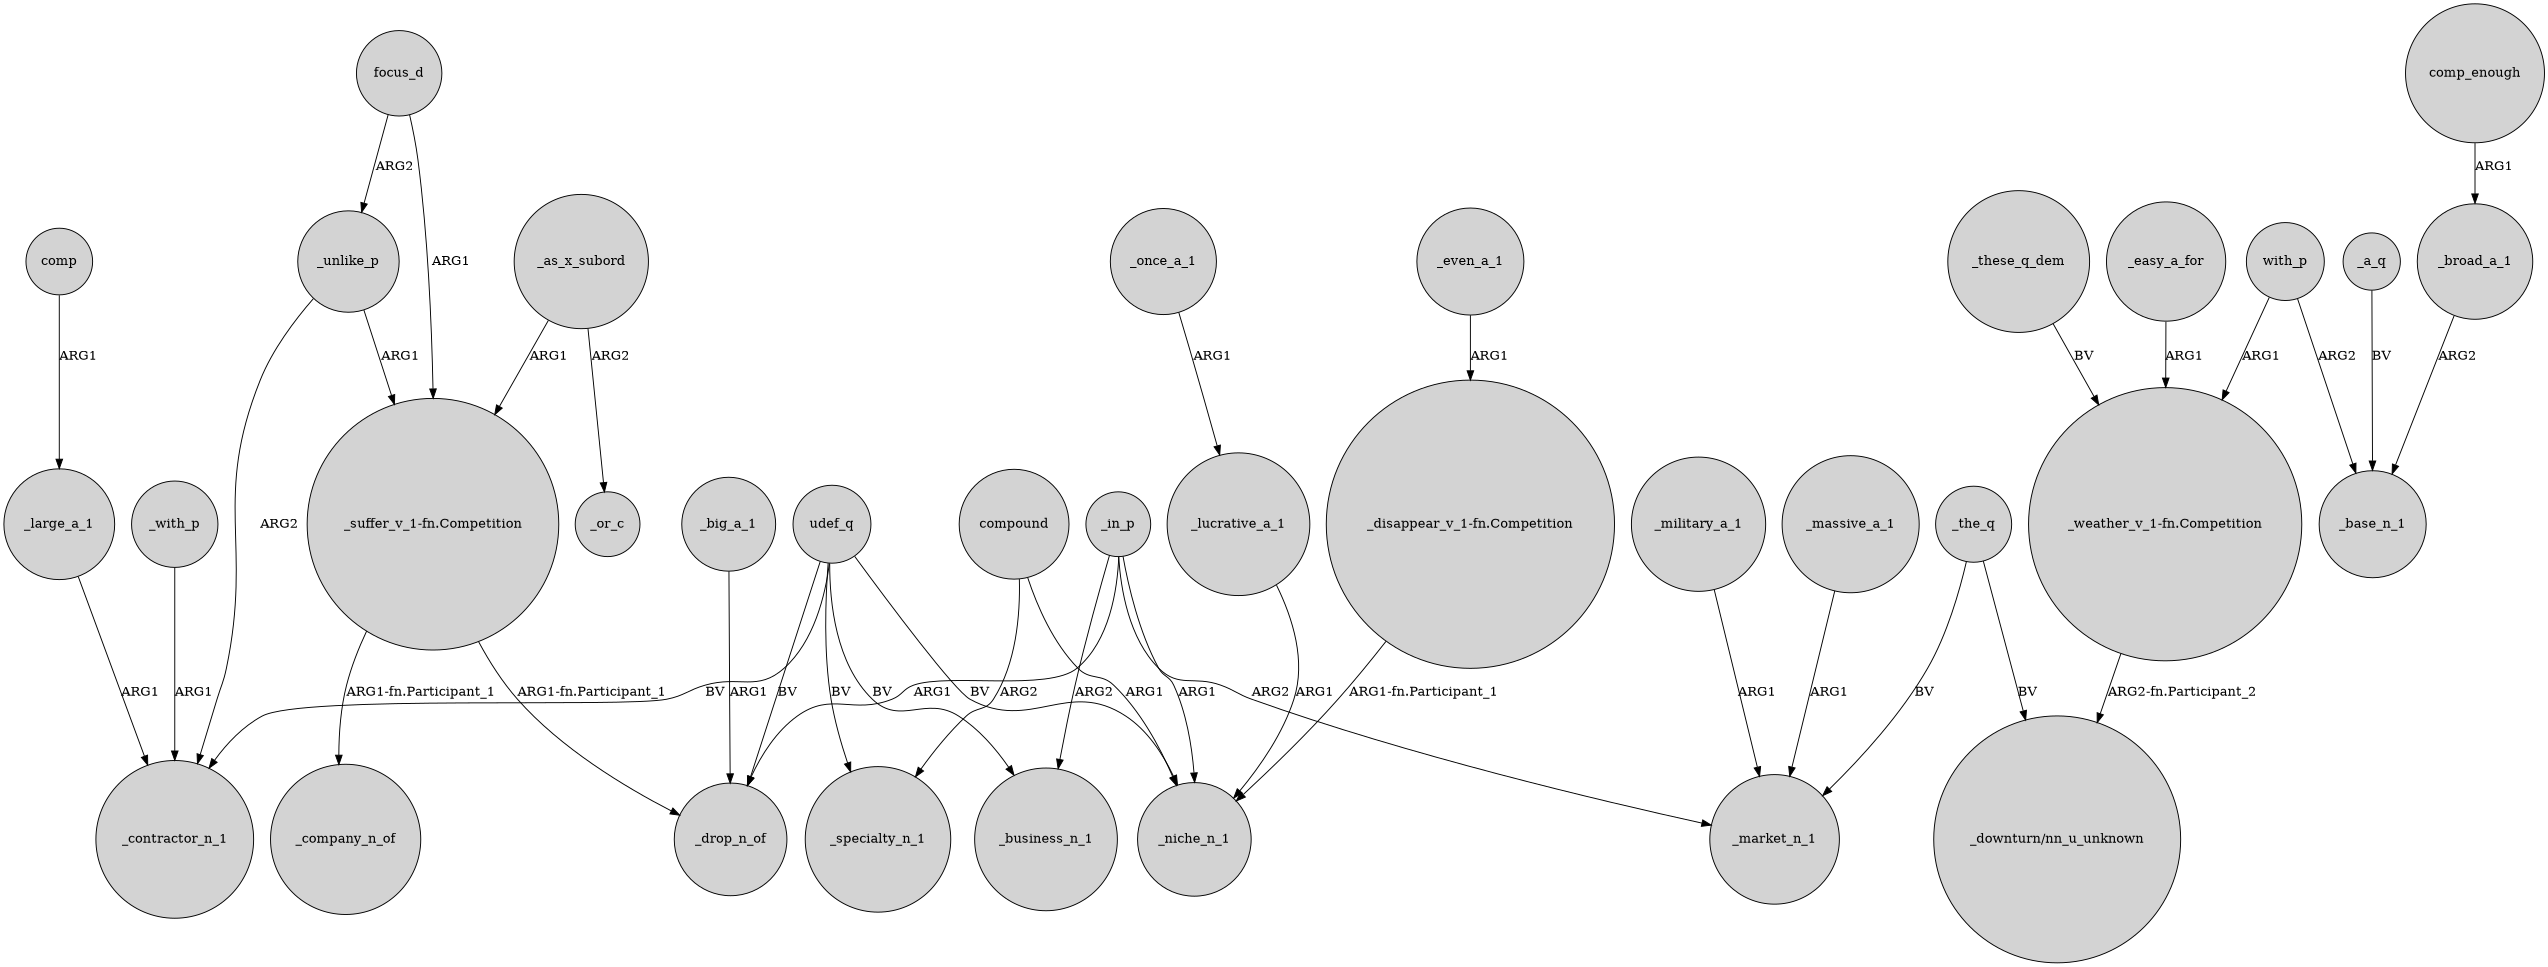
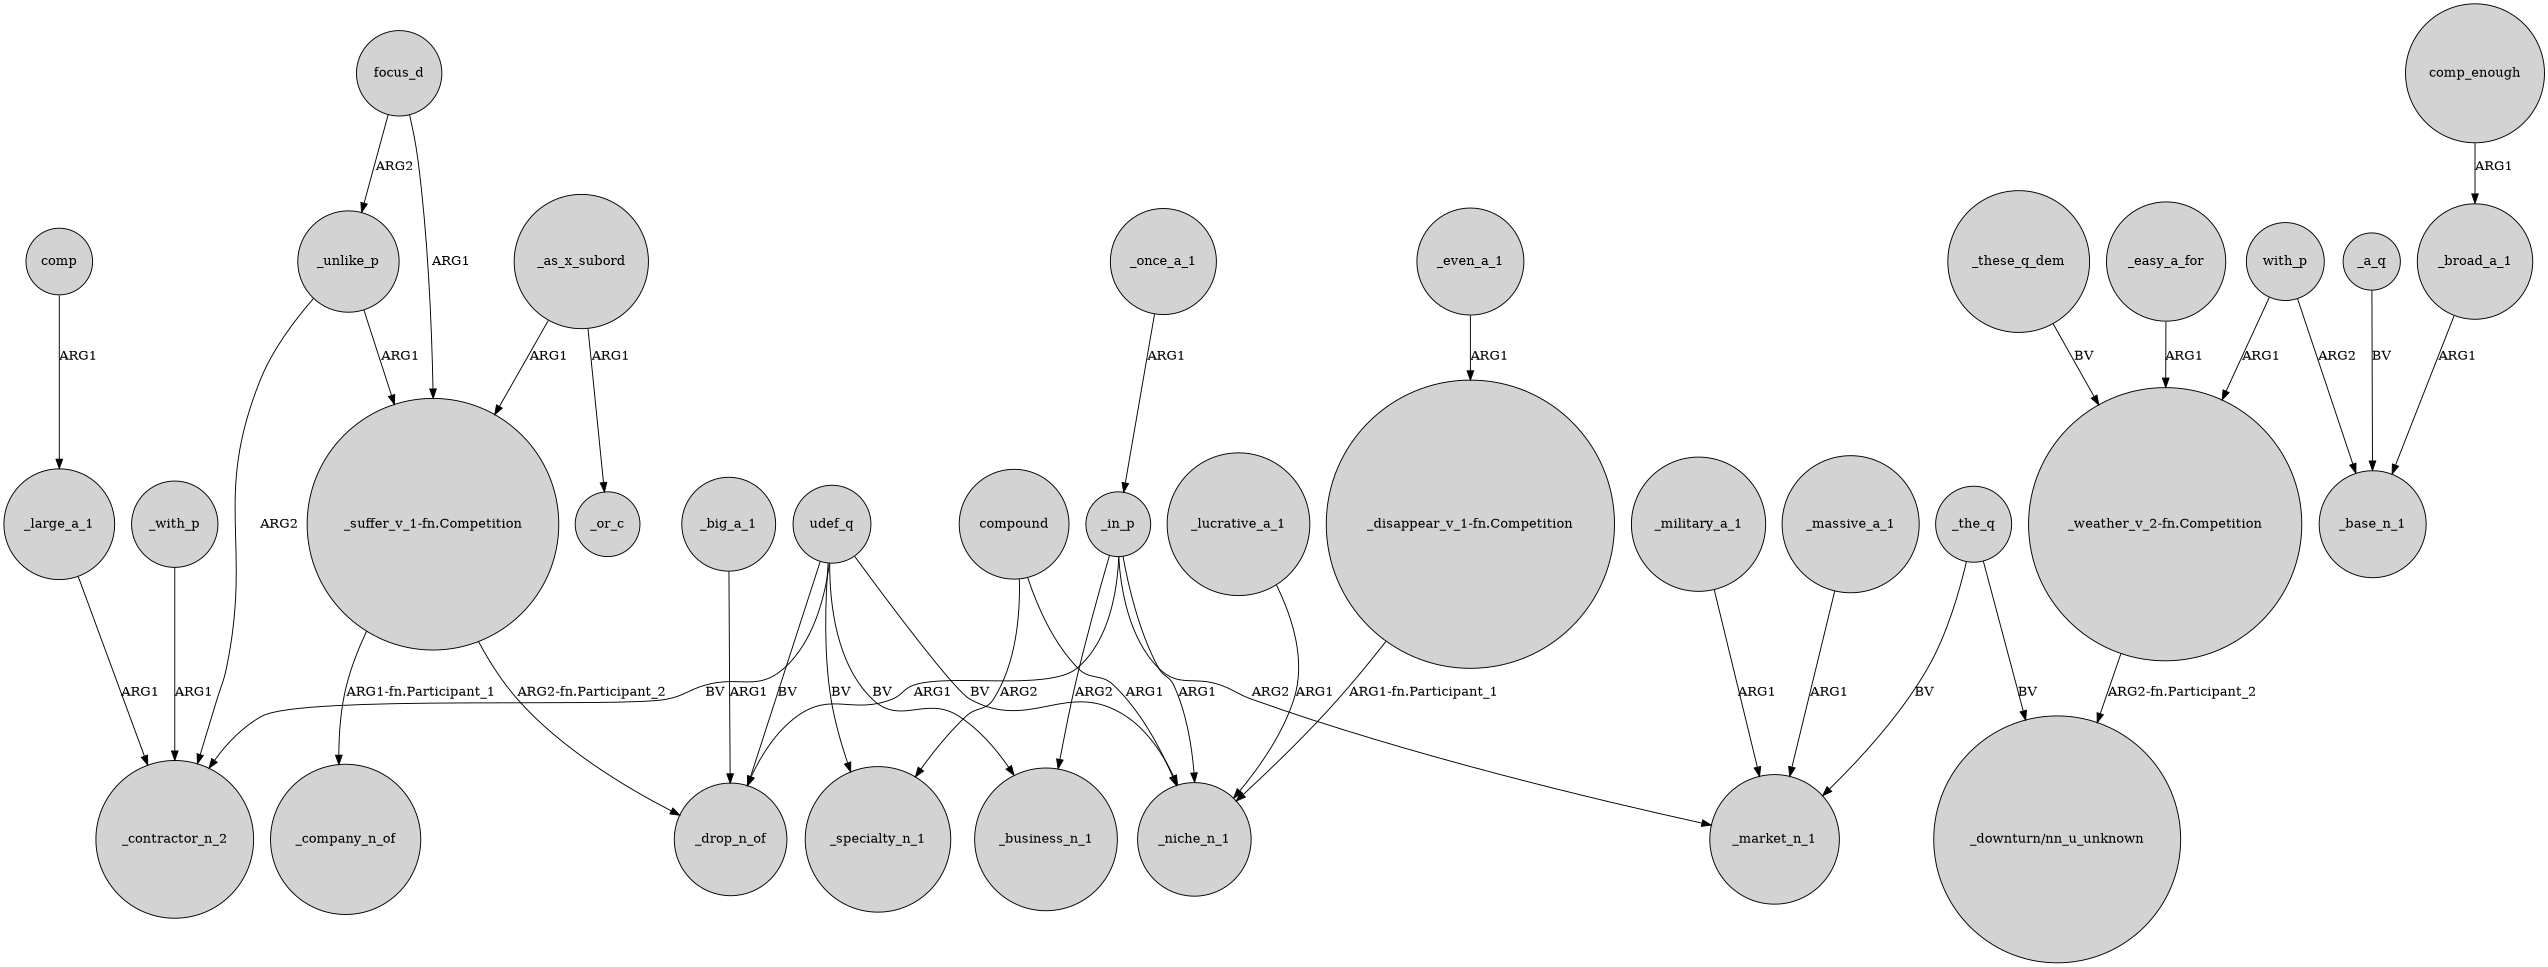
(611, 356) -> (611, 356)
(2458, 356) -> (2458, 356)
(1198, 379) -> (1140, 398)
(2165, 524) -> (2165, 524)
(592, 692) -> (592, 692)
(175, 839) -> (175, 839)
